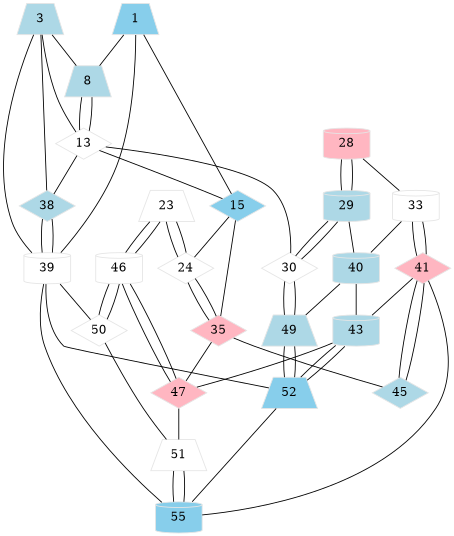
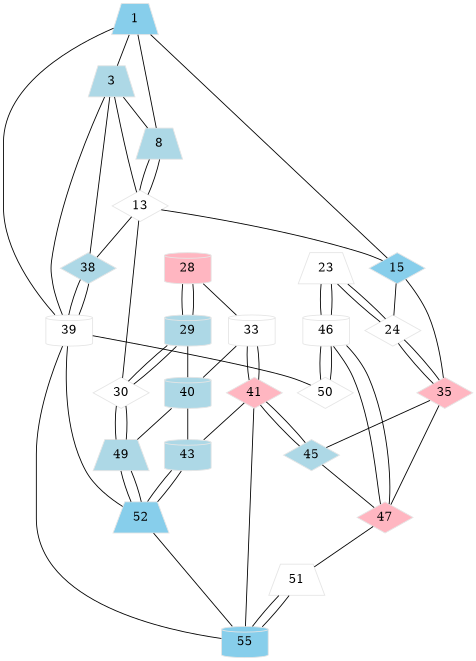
none -> (123, 50)
(265, 367) -> (348, 486)
(133, 393) -> none
